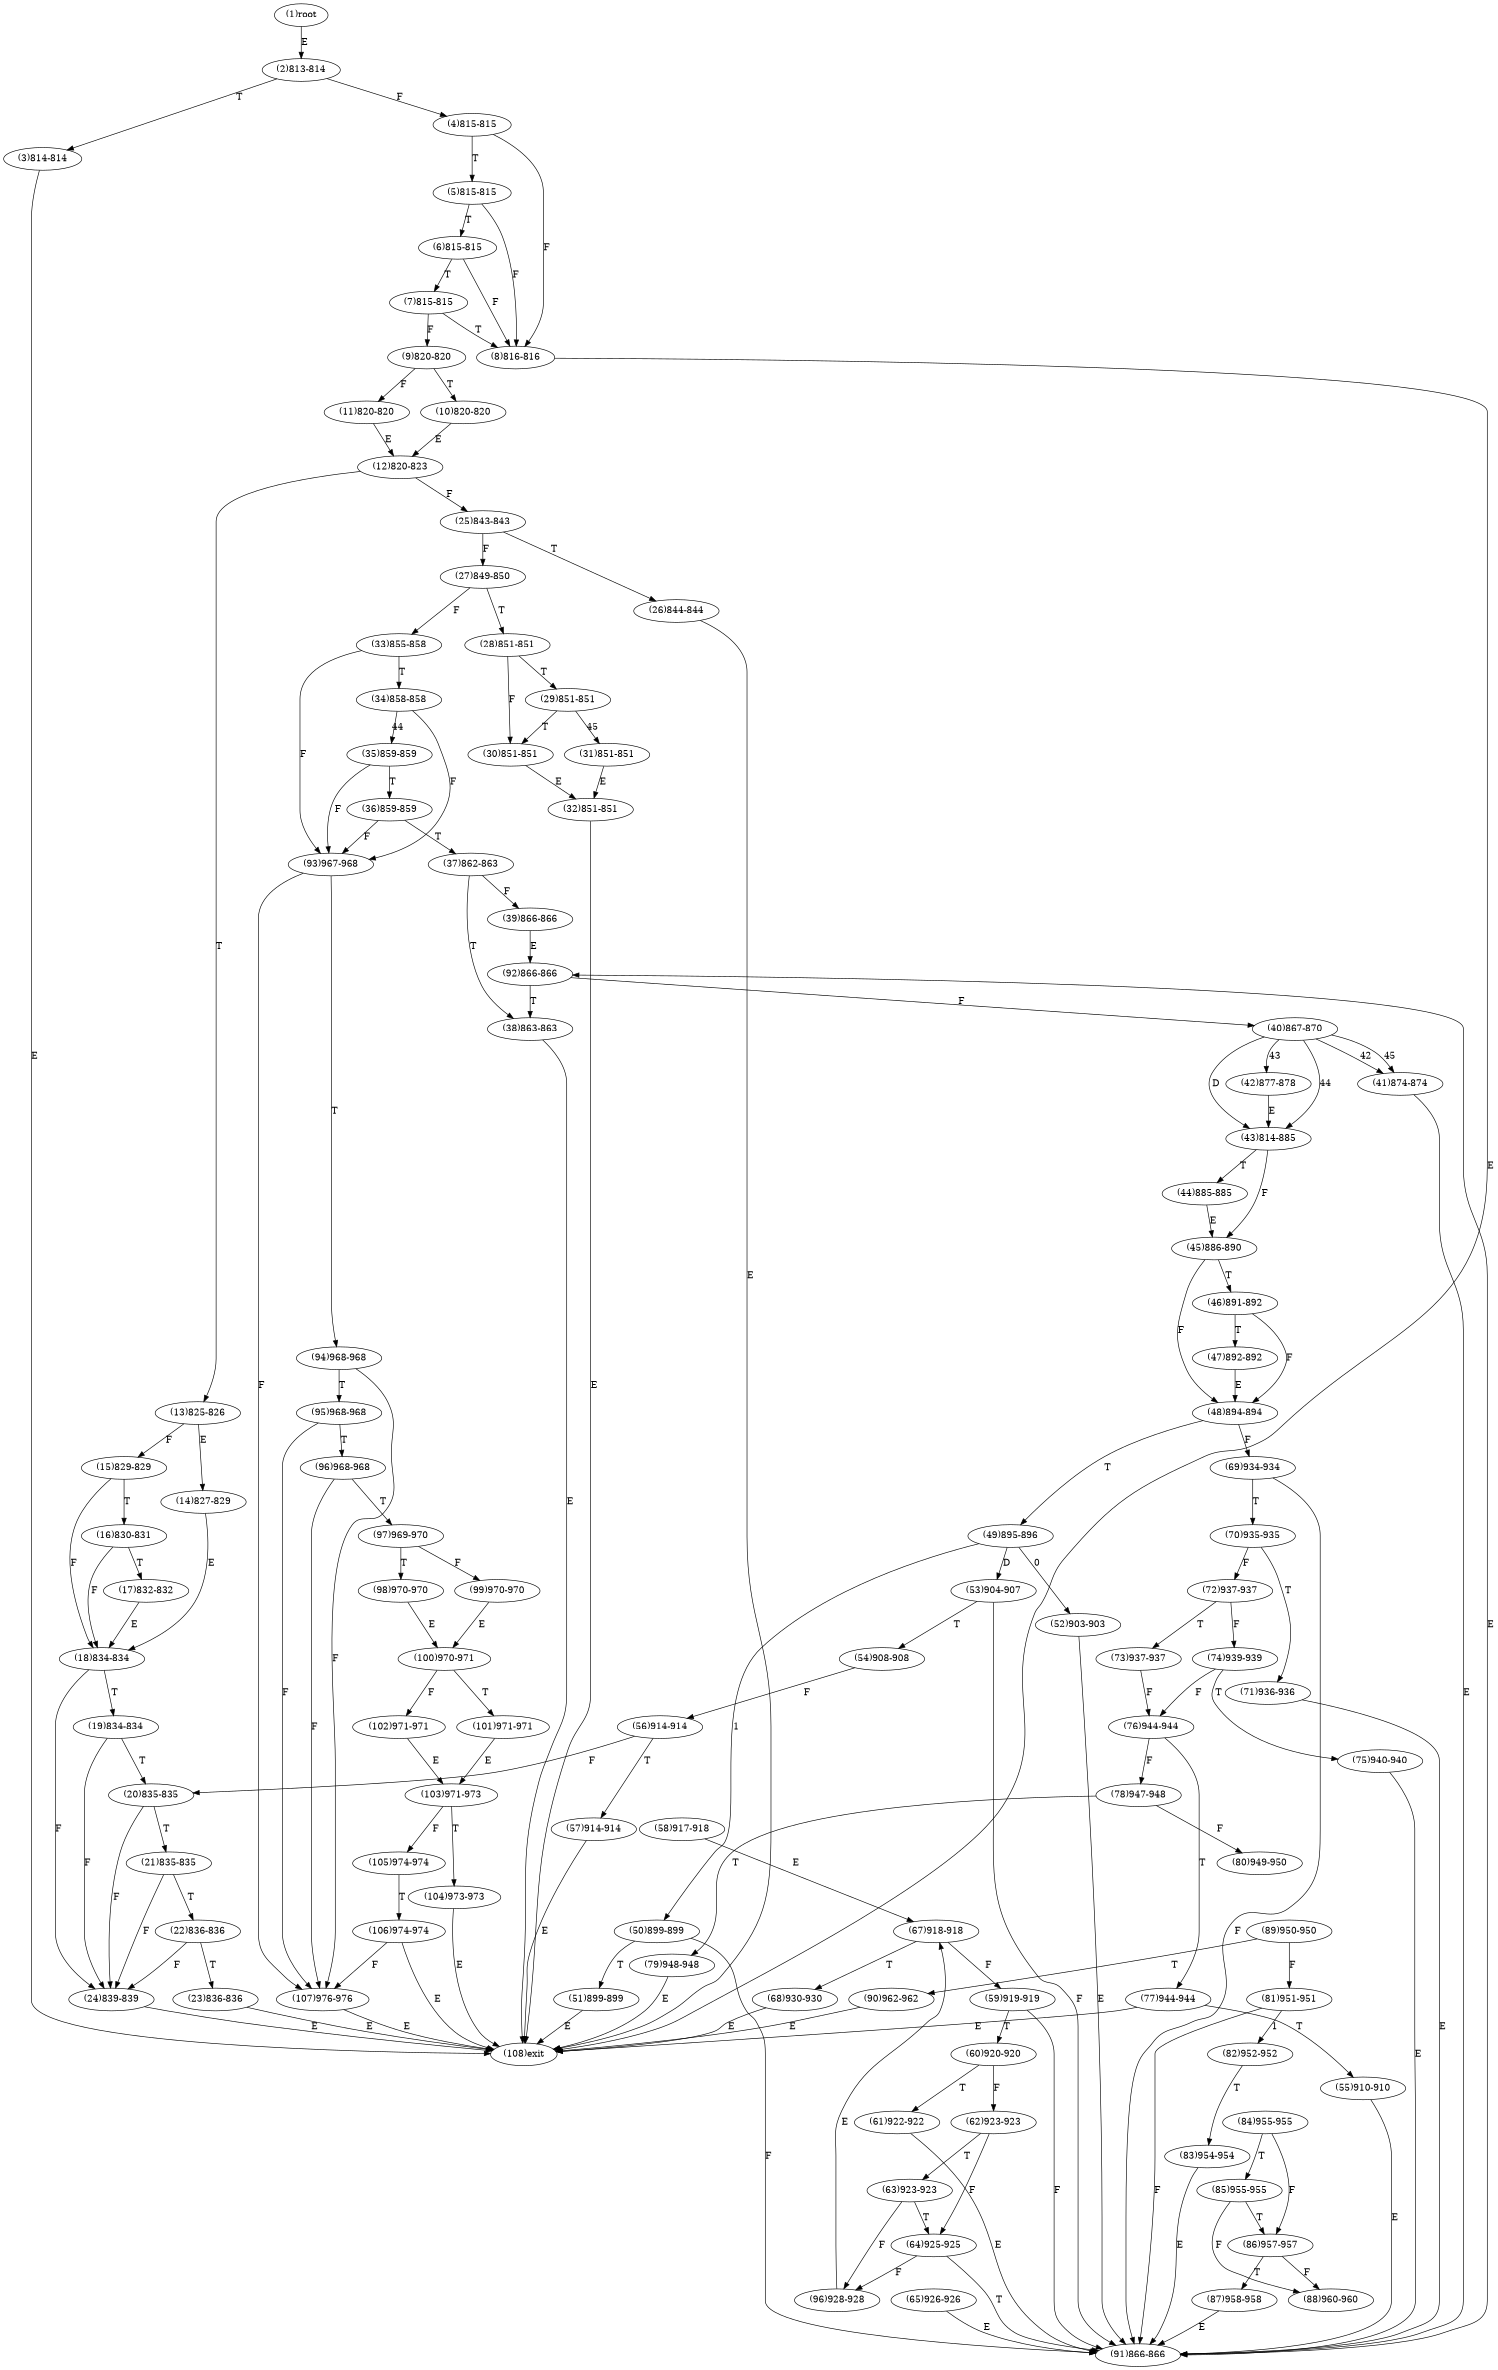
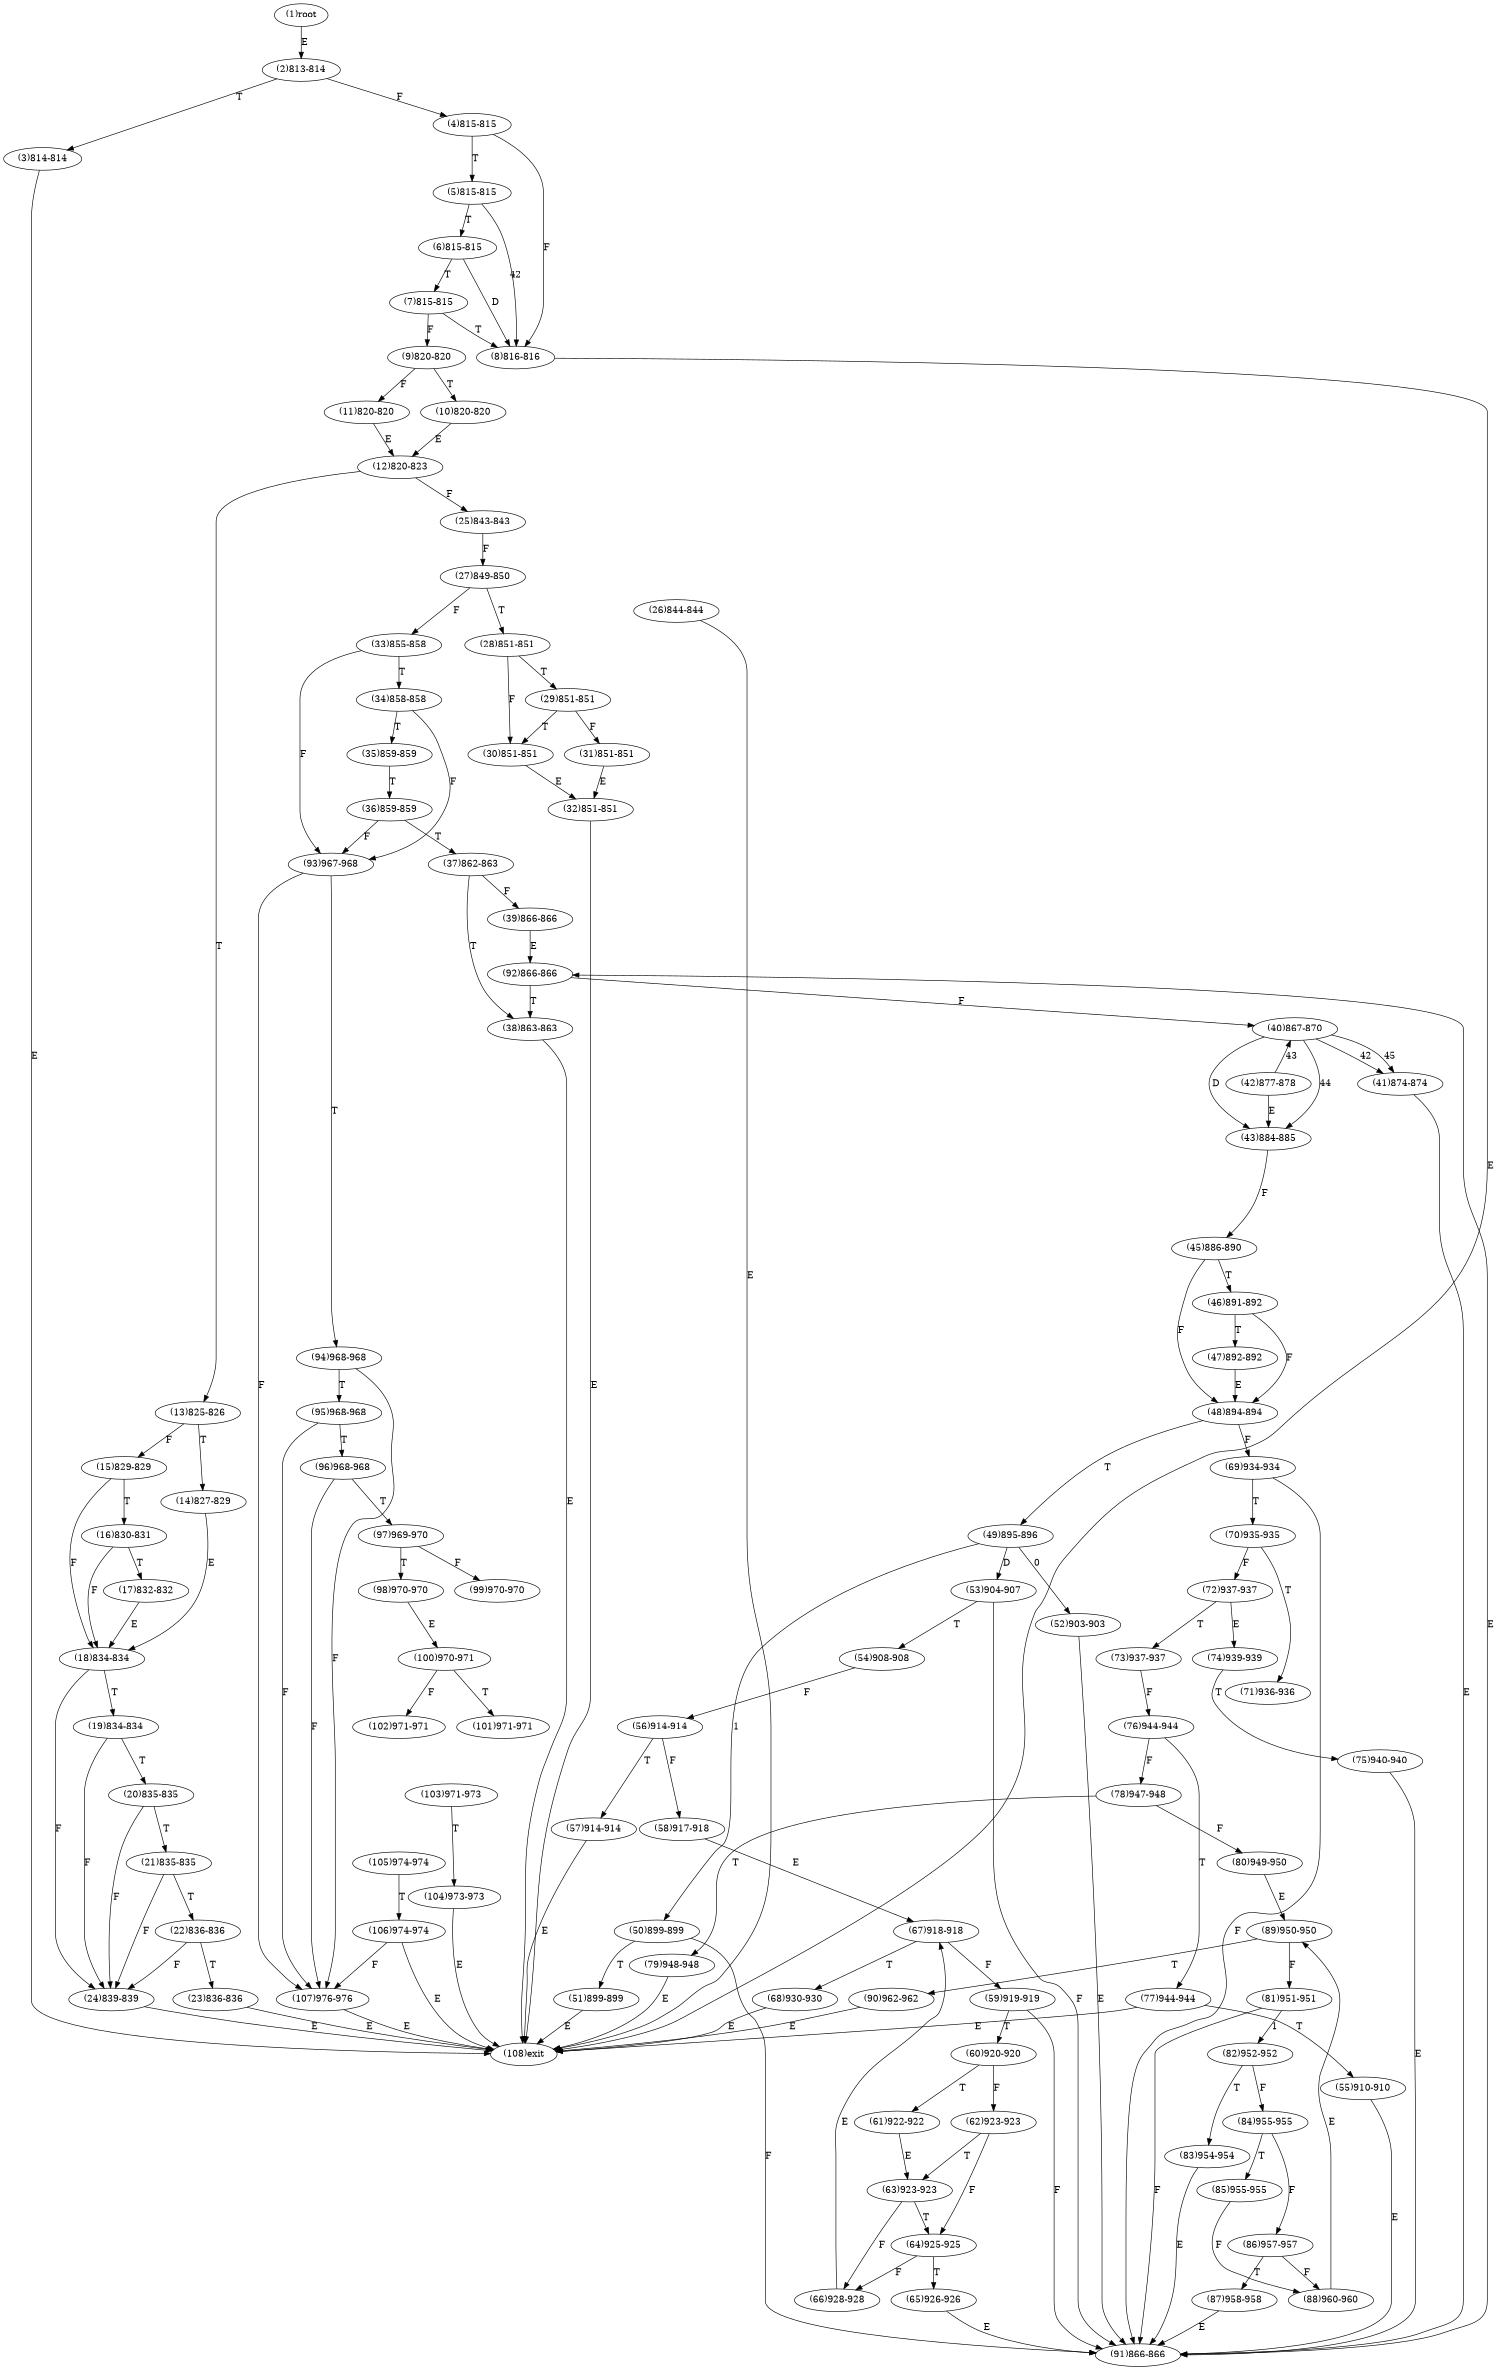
(516, 275) -> (516, 275)
(495, 303) -> (495, 303)
(577, 565) -> none
(398, 727) -> (398, 727)
(593, 727) -> (593, 727)
(335, 798) -> none
(1269, 1051) -> (1282, 1060)
(1268, 1139) -> (1268, 1139)
(1205, 1194) -> none
(204, 1441) -> (204, 1441)
(473, 1622) -> none
(1236, 1625) -> (1236, 1625)
(1188, 1688) -> none
(423, 1759) -> none
(479, 1759) -> none
(419, 1780) -> (670, 1775)
(427, 1827) -> none
none -> (1273, 1894)
none -> (1257, 2085)
(1439, 2088) -> none
none -> (1322, 2111)
(1253, 2215) -> none
(994, 2252) -> (903, 2153)
(837, 2300) -> (837, 2300)
(1005, 2325) -> (934, 2270)
